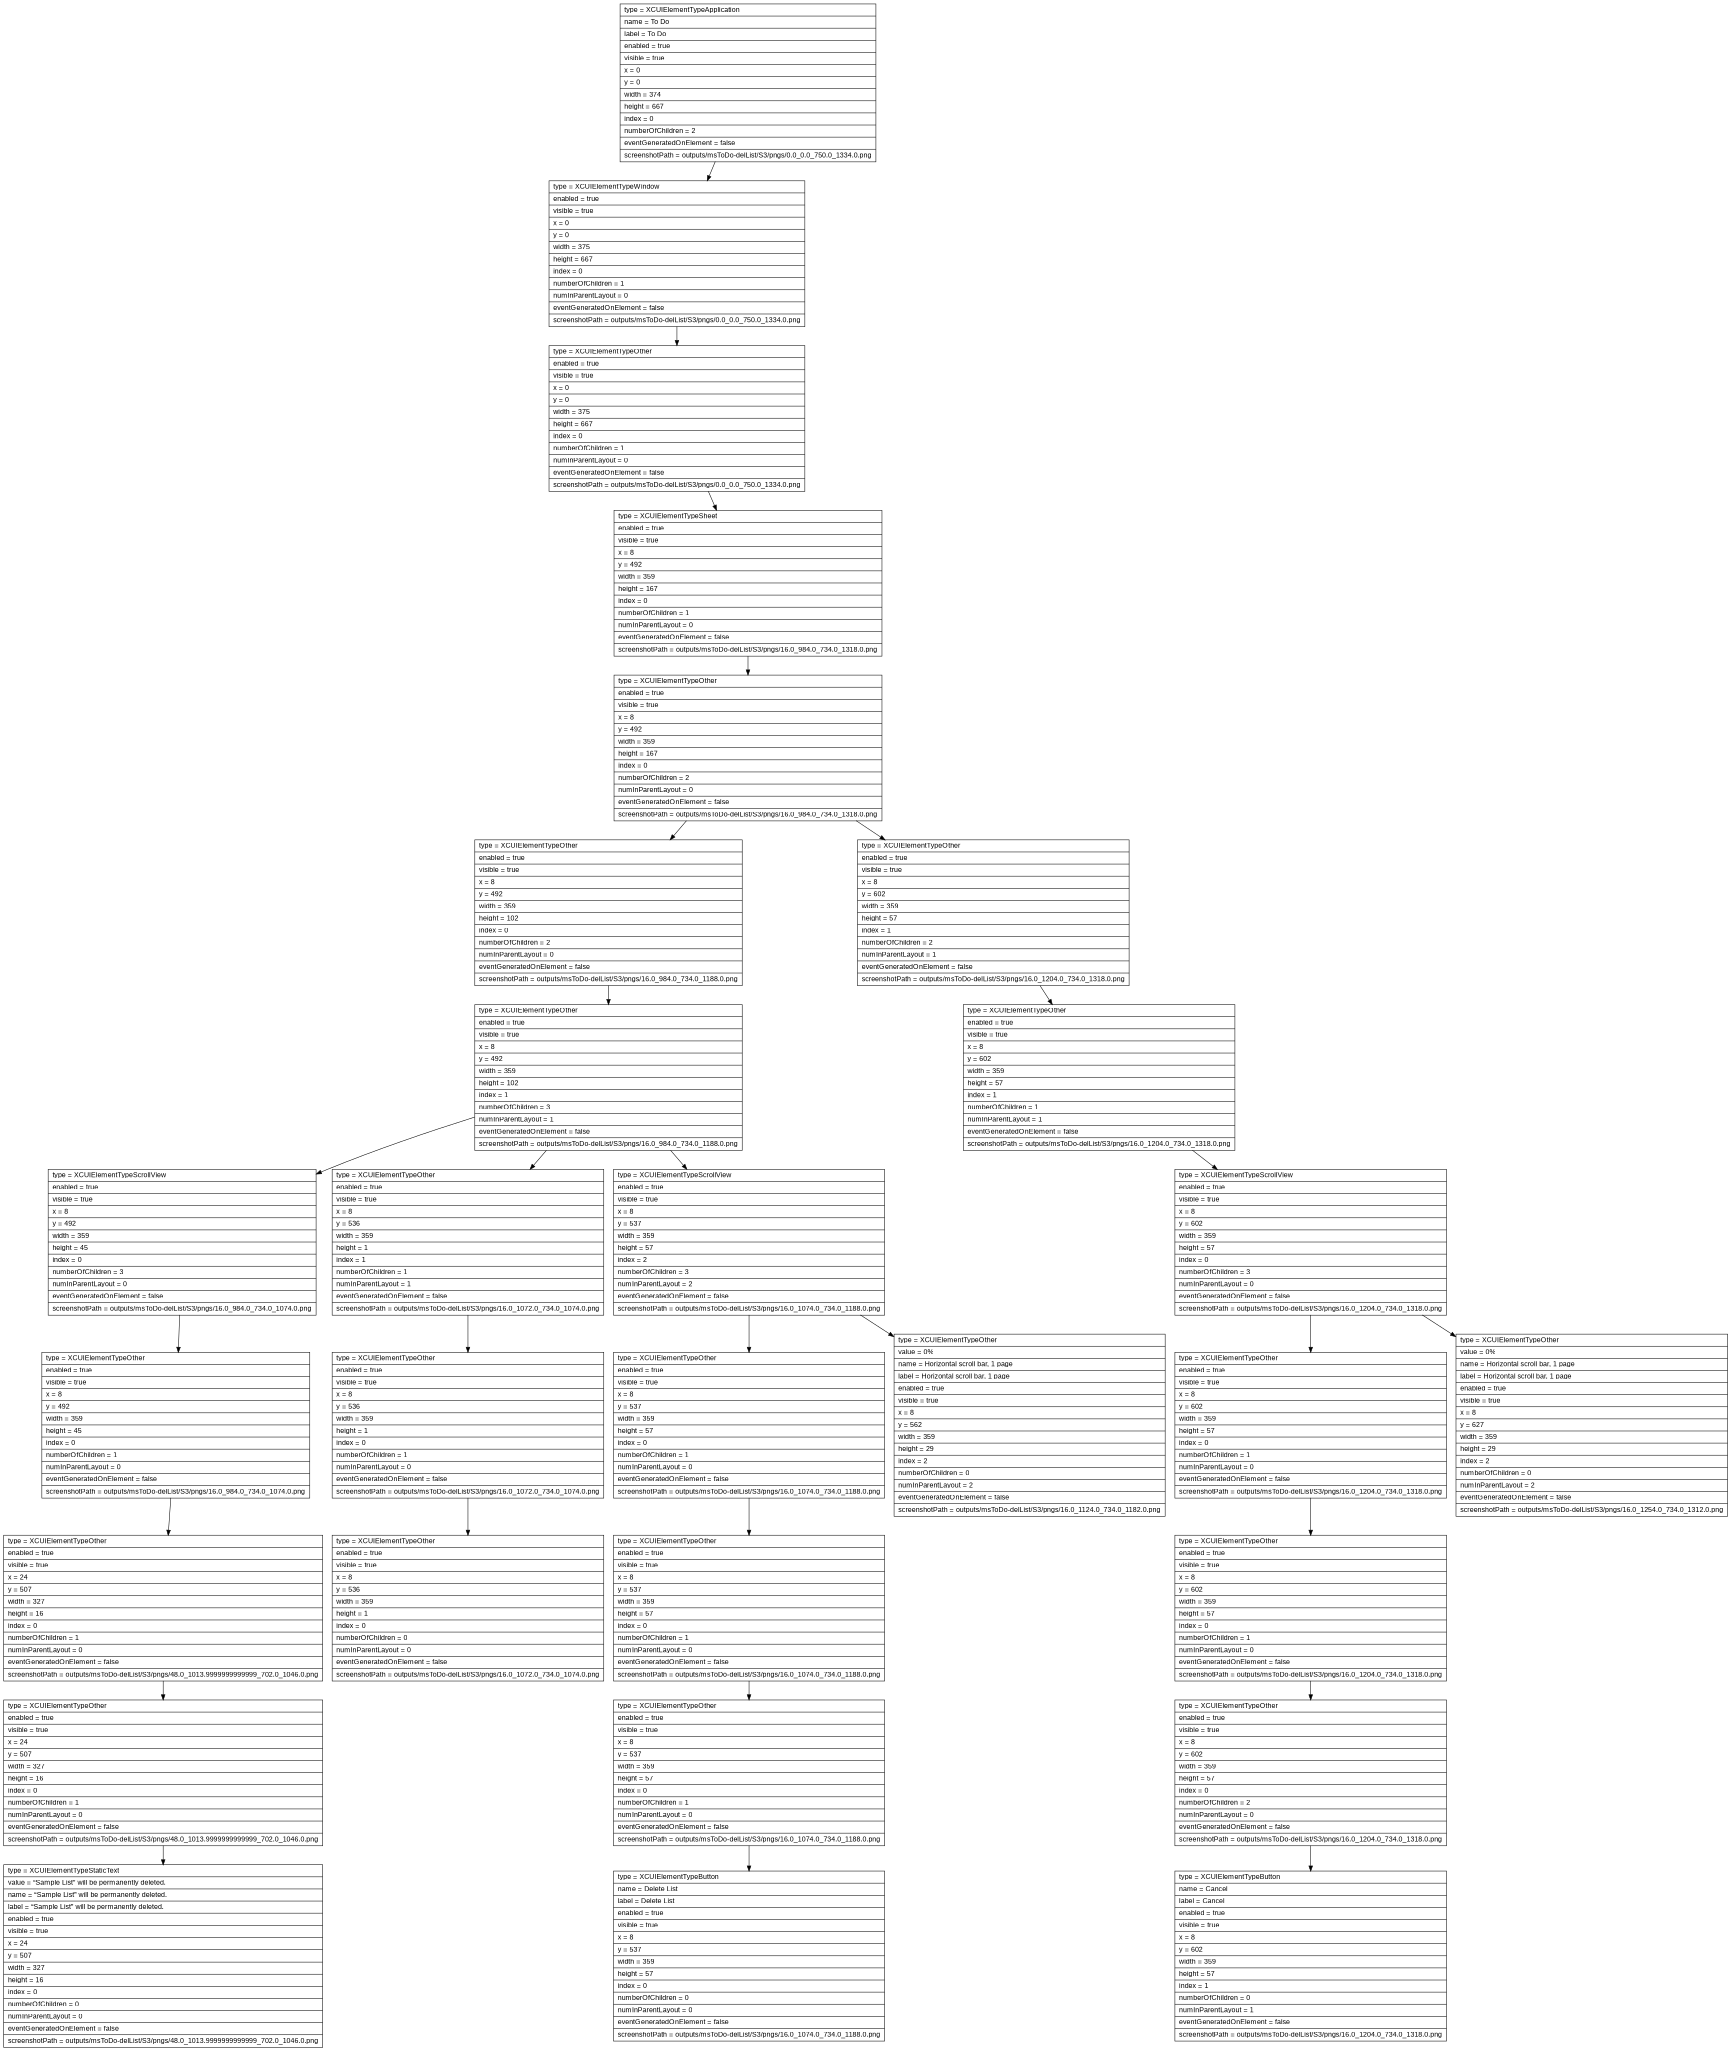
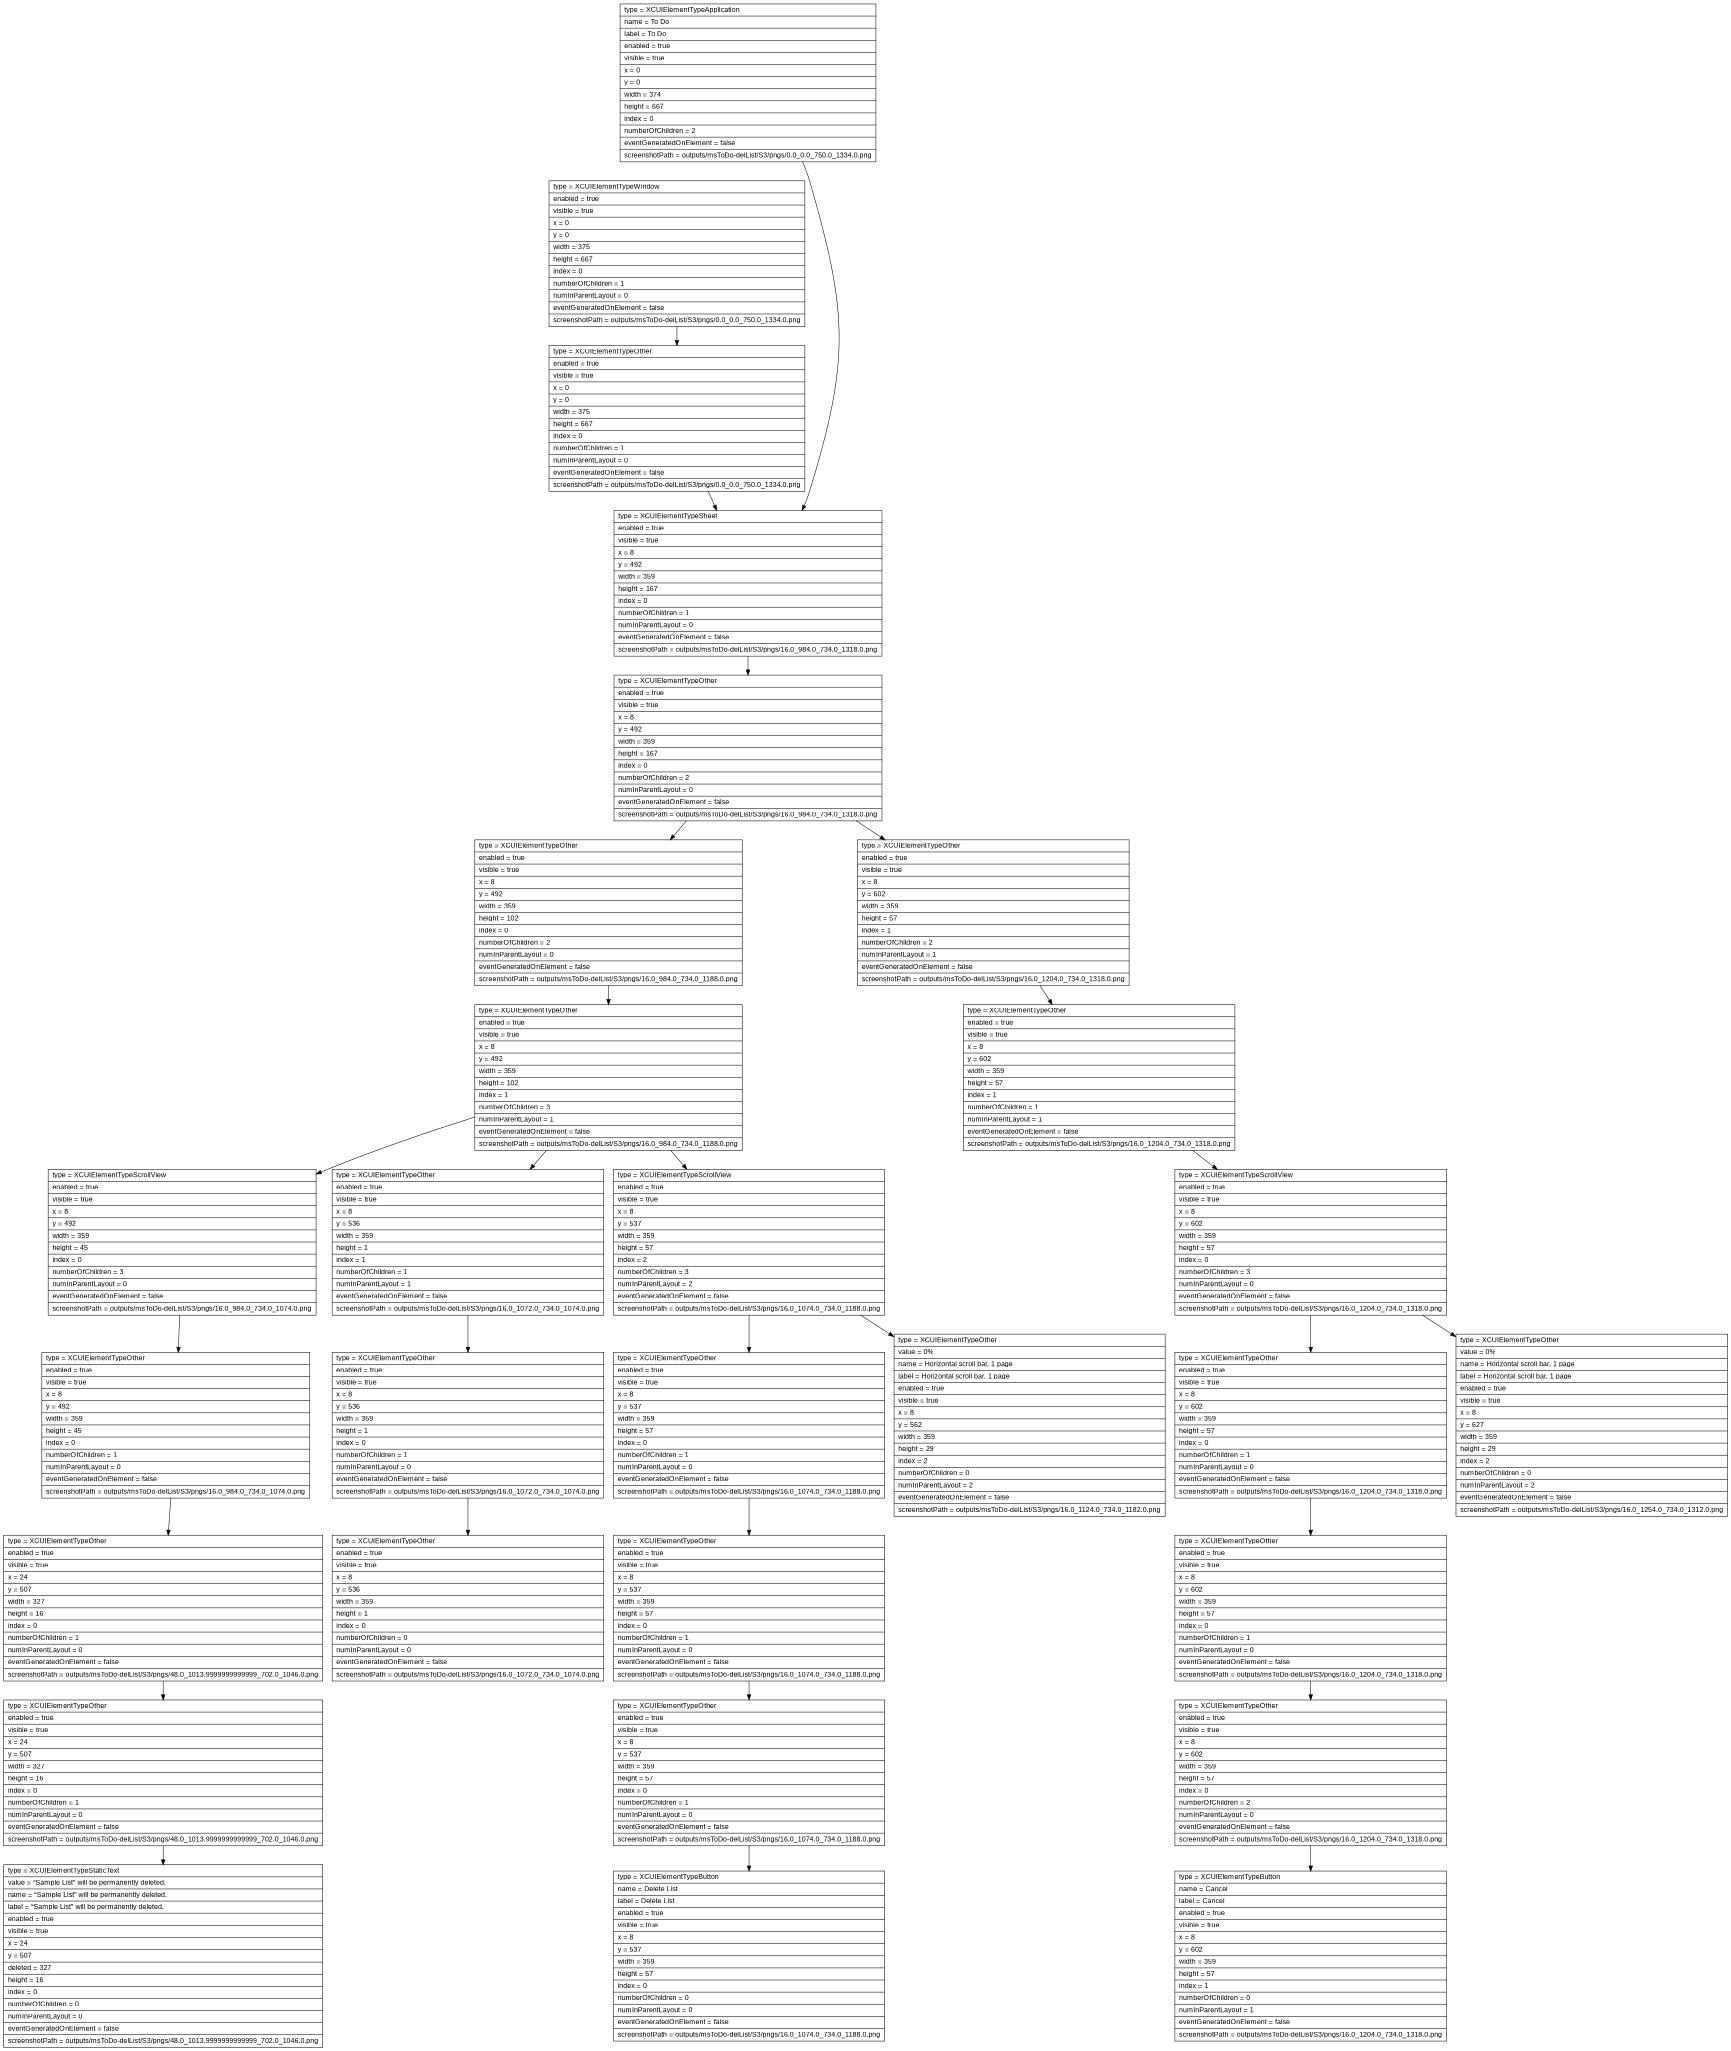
(712, 169) -> (839, 334)
(26, 1968) -> (30, 1968)
